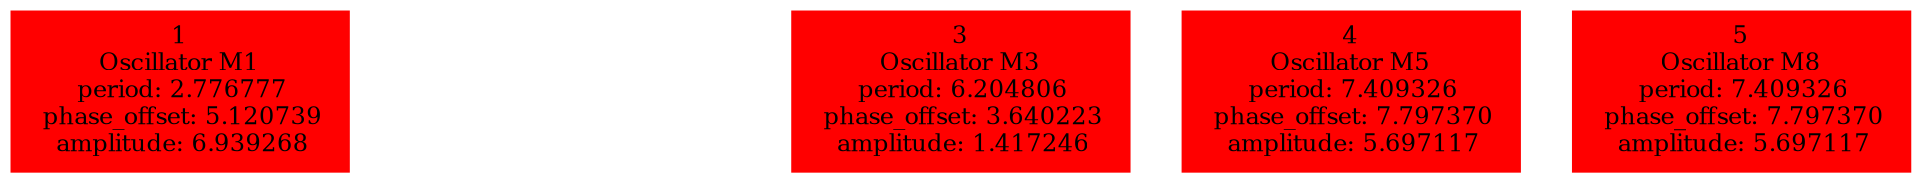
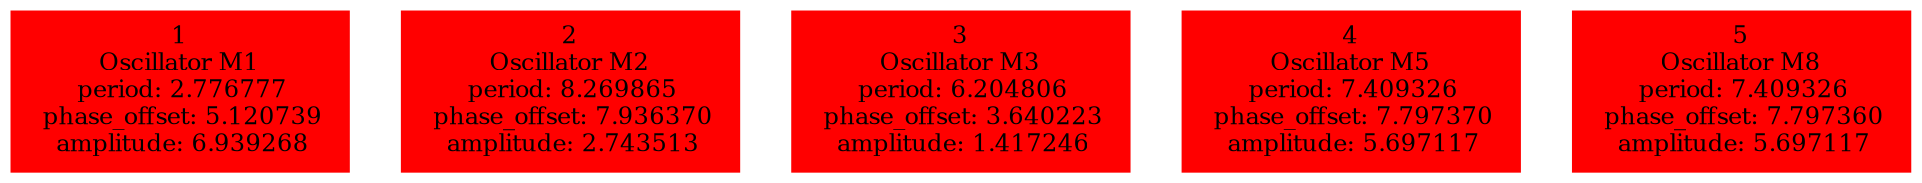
none -> (571, 92)
(1742, 117) -> (1742, 117)
